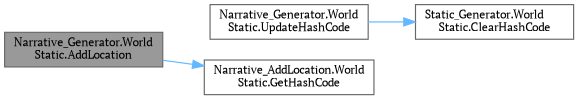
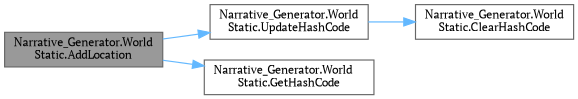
(495, 22) -> (495, 22)
none -> (180, 37)
(289, 77) -> (289, 77)
